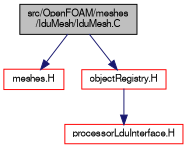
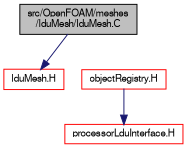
(100, 48) -> none
(34, 79) -> (34, 79)
